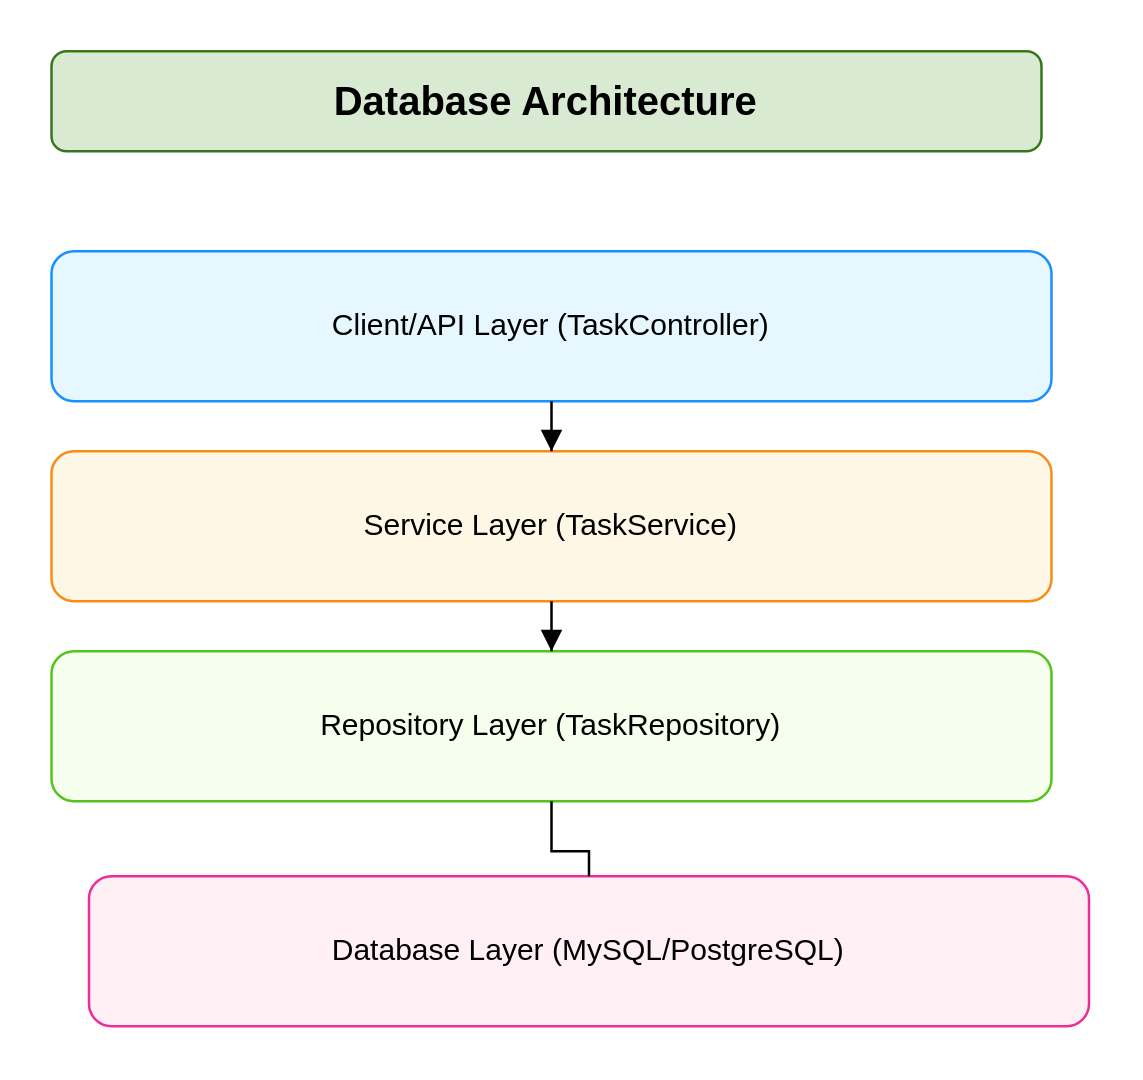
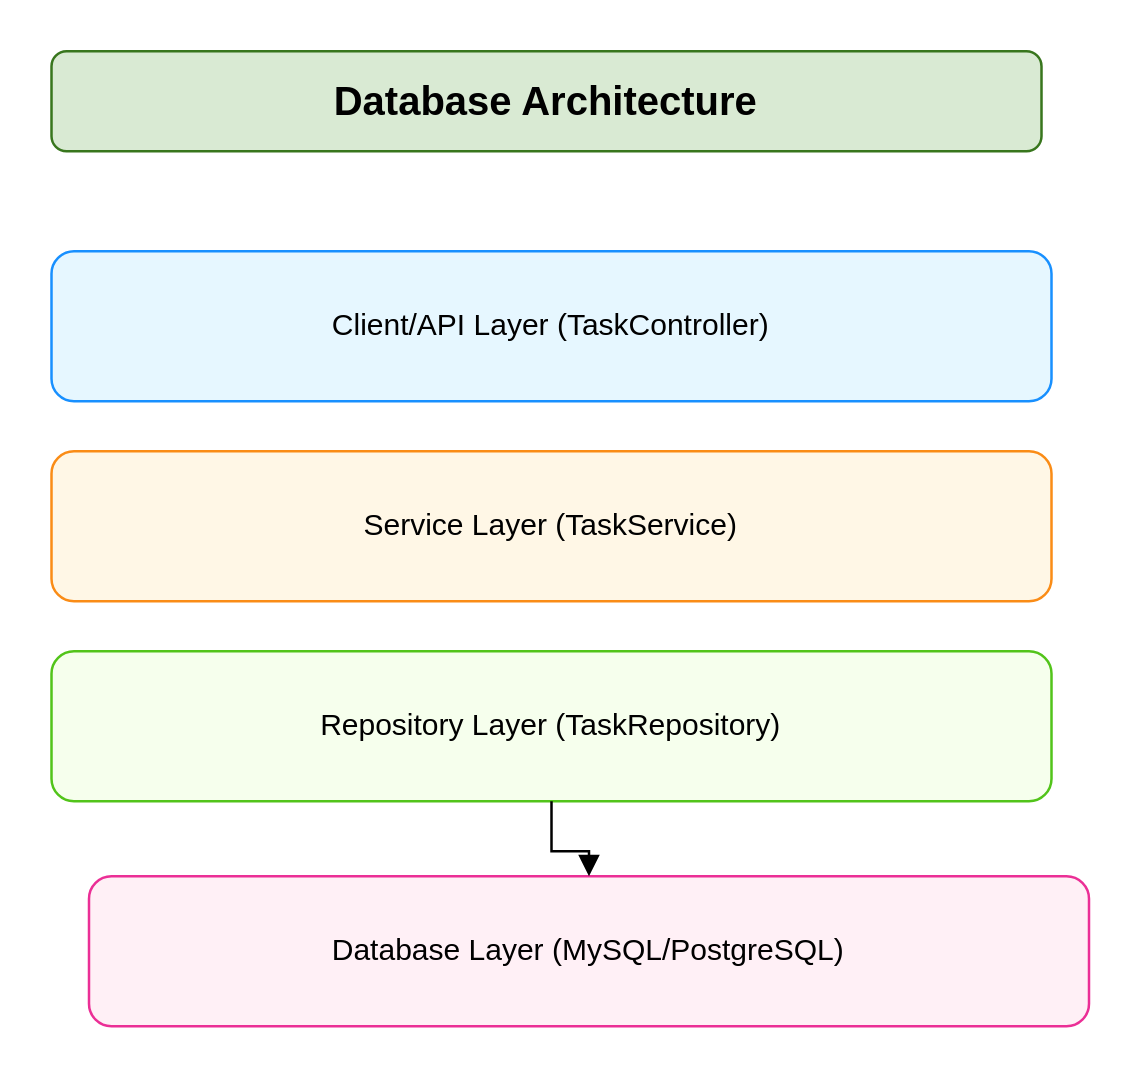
(551, 437) -> none
(551, 637) -> none
(589, 864) -> (589, 855)
